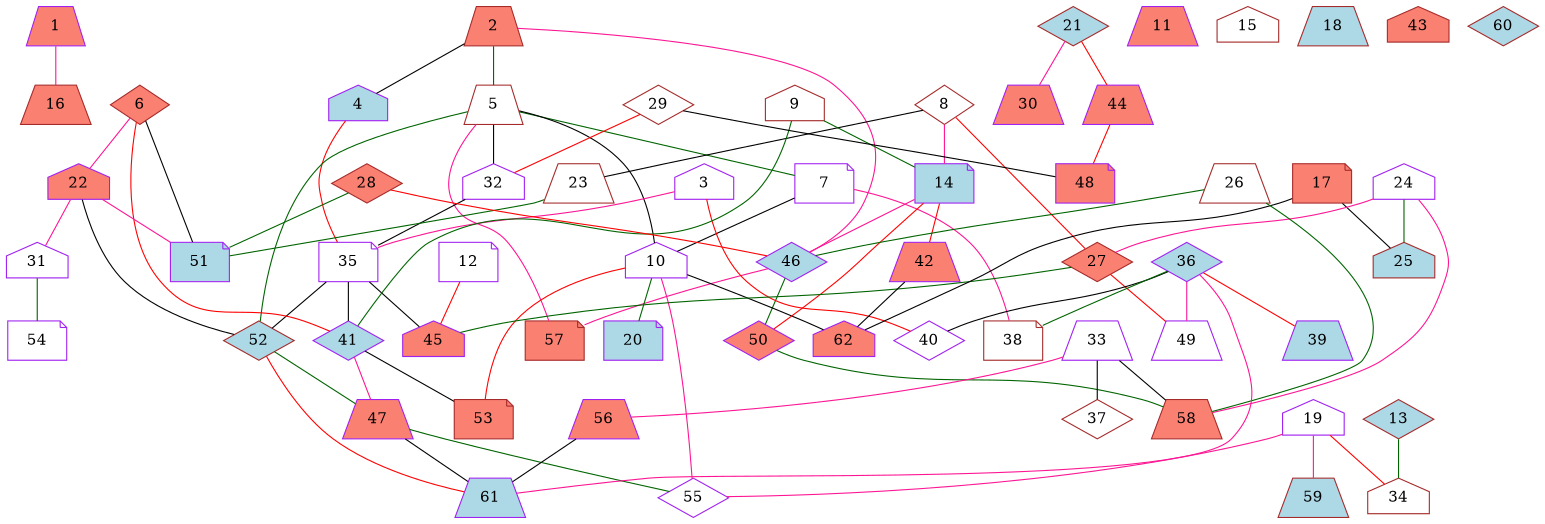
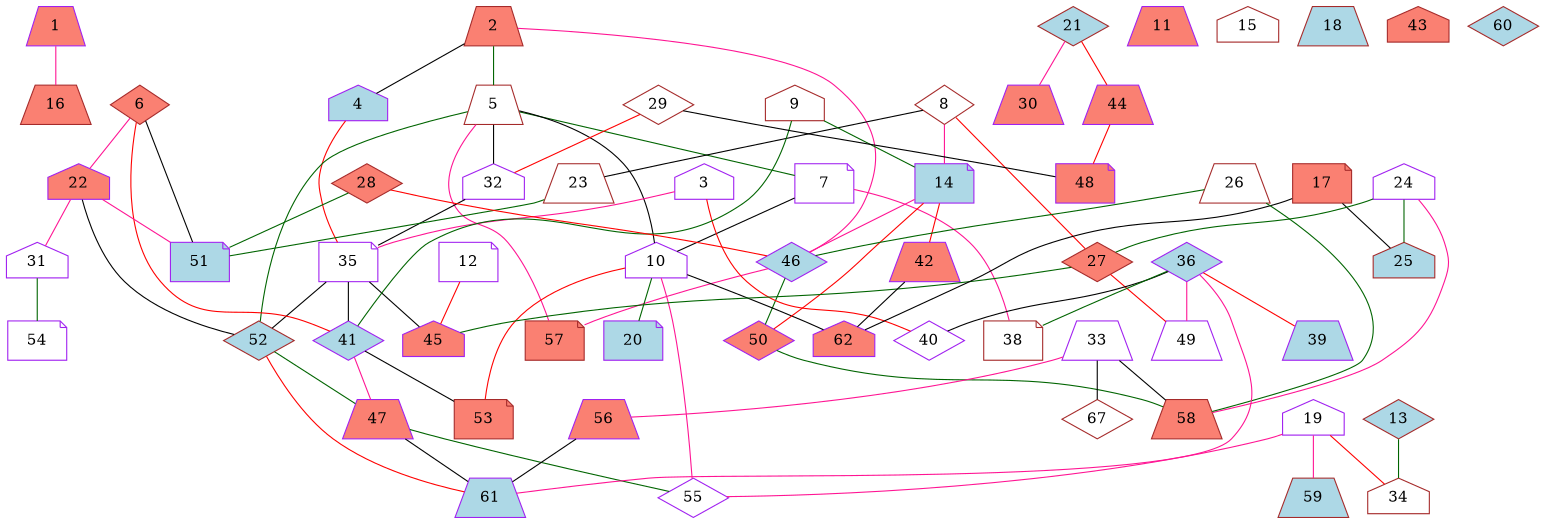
(1244, 224) -> (1244, 224)
(1097, 419) -> (1097, 419)
